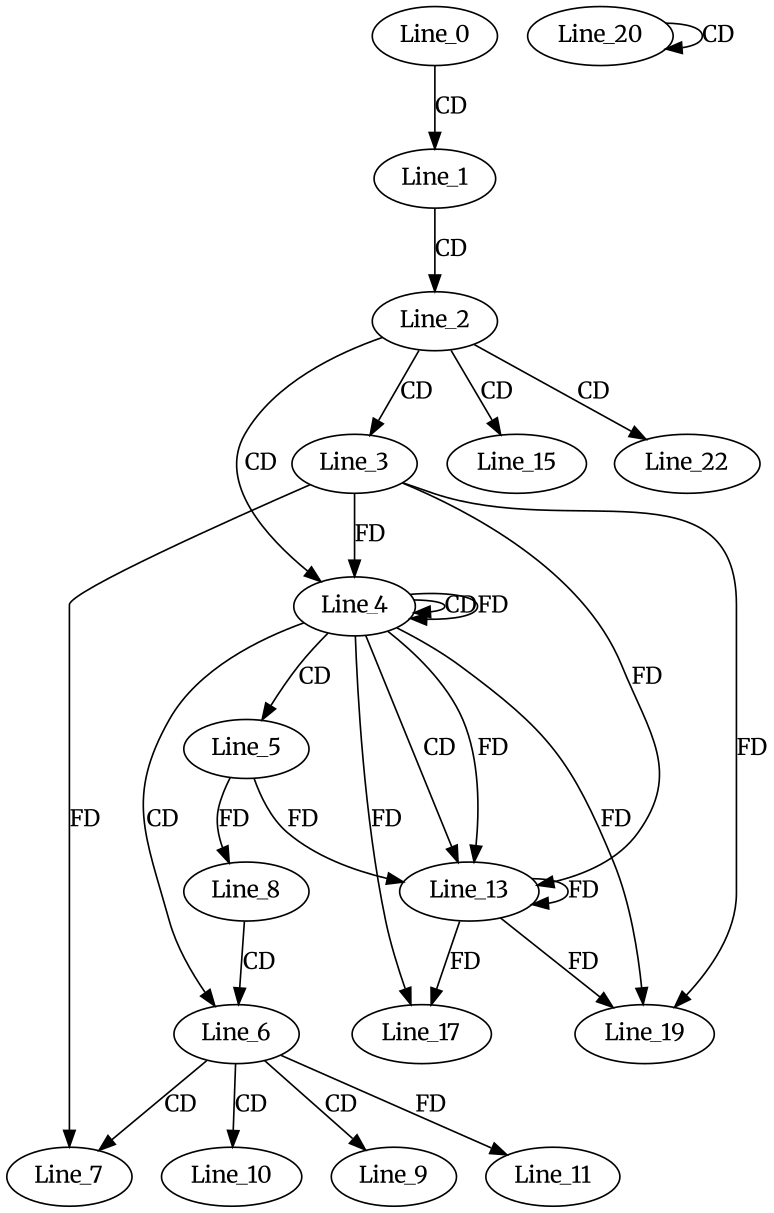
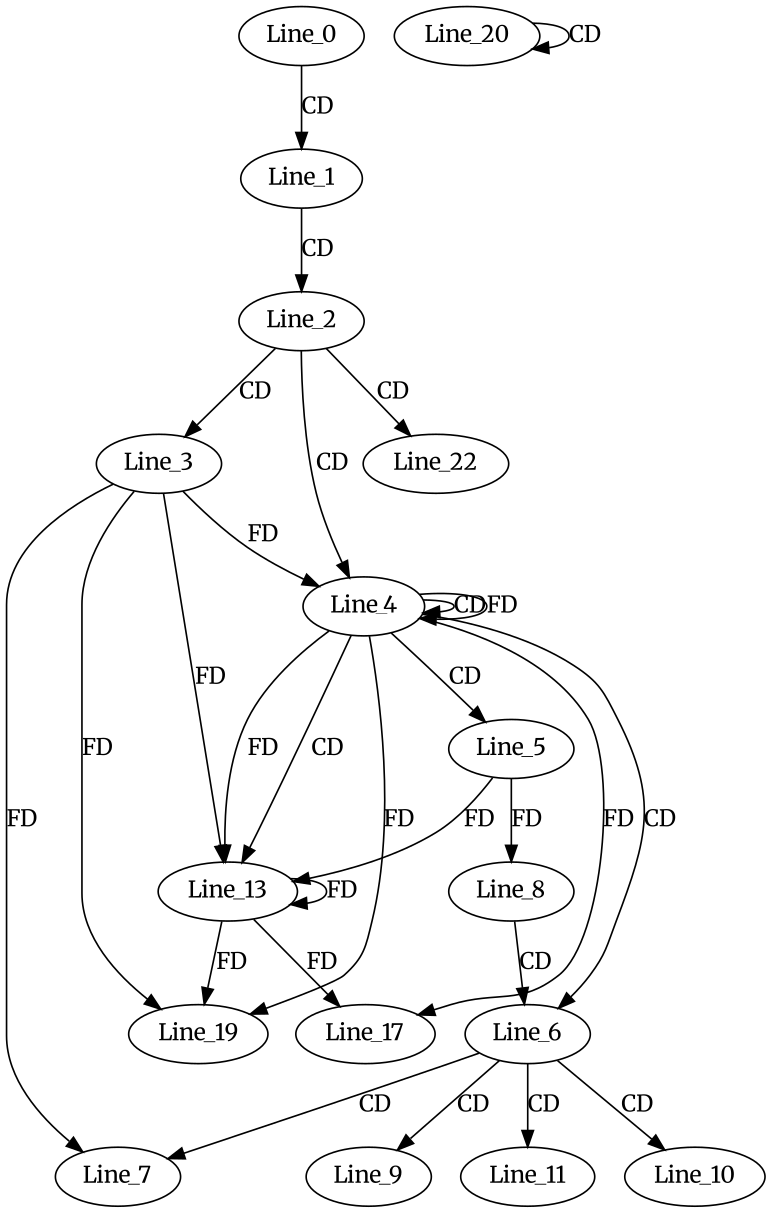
(517, 464) -> none
(431, 1105) -> (544, 1105)
